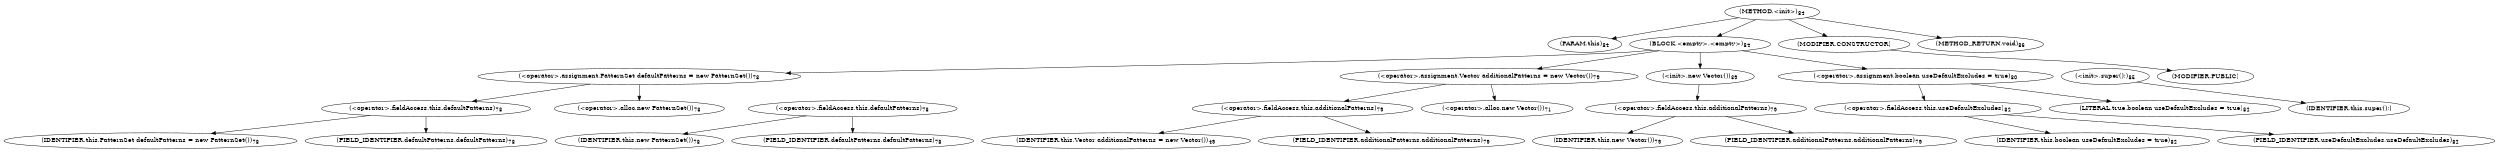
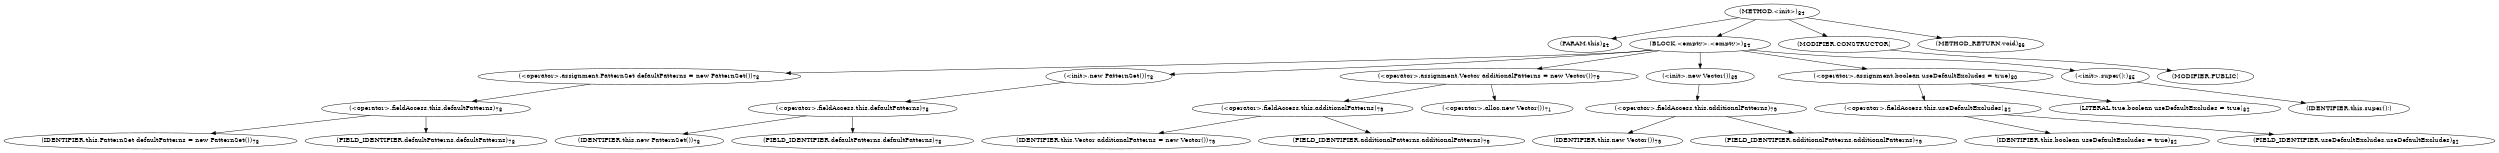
none -> (1910, 59)
none -> (1109, 76)
(639, 109) -> none
(1212, 140) -> (1212, 140)
